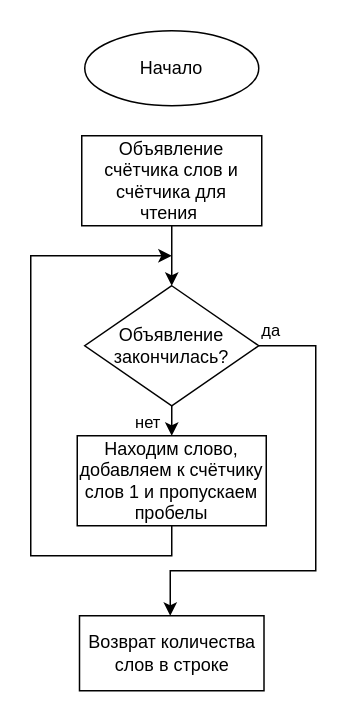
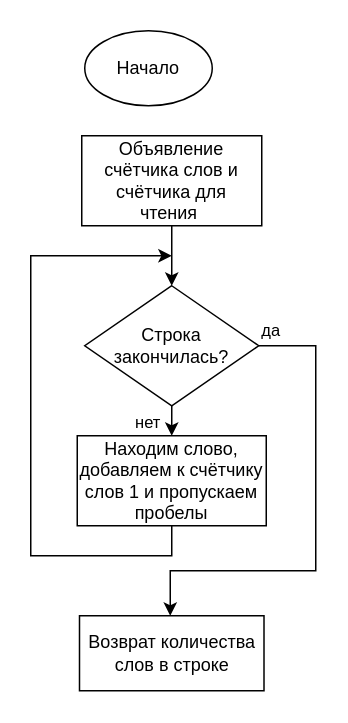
(172, 68) -> (149, 68)
(172, 346) -> (172, 346)
